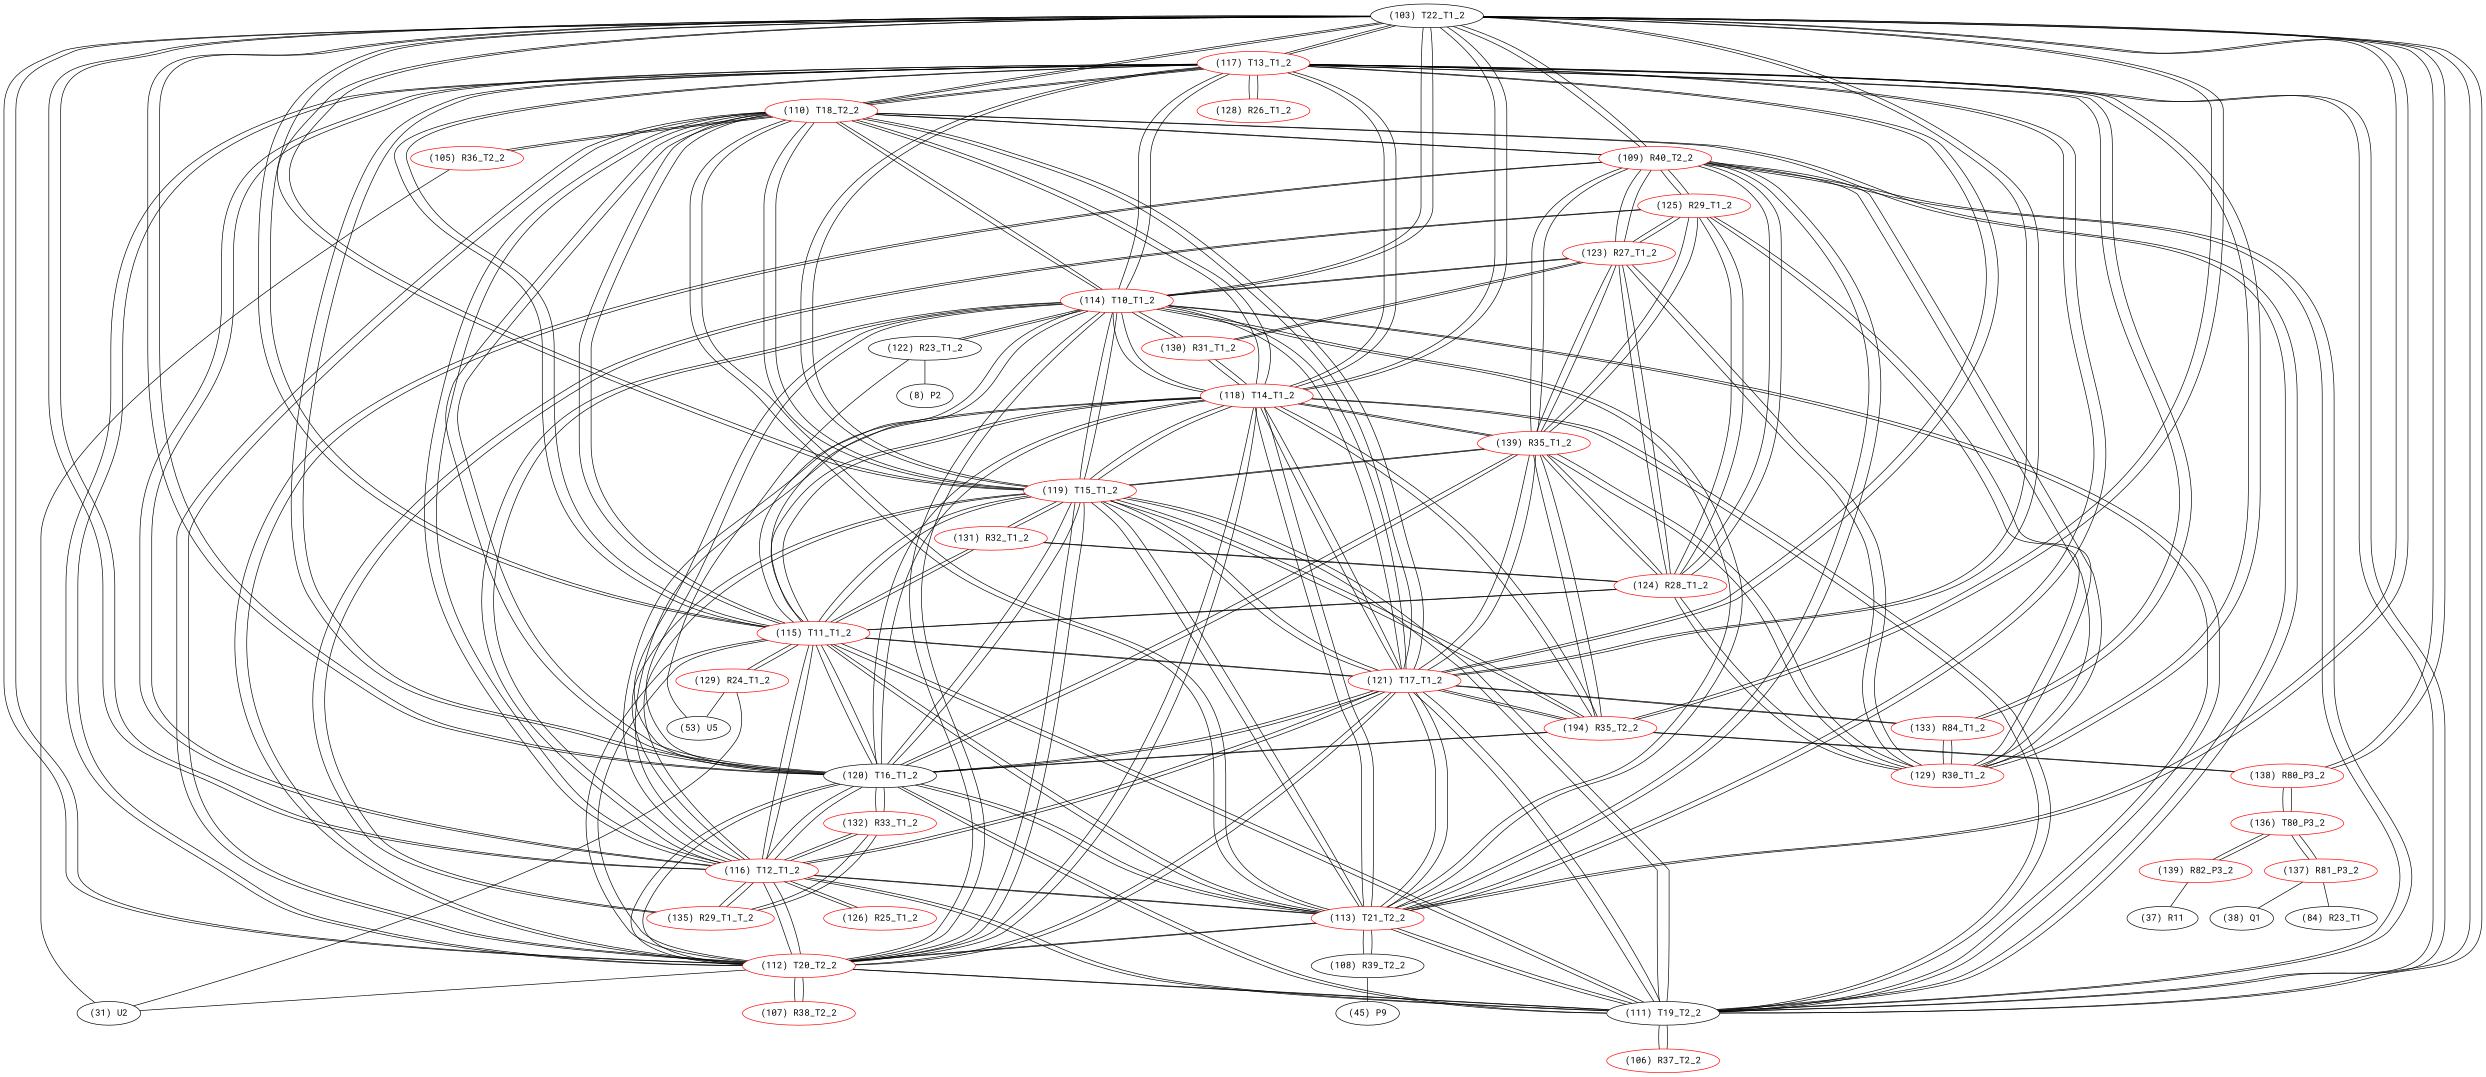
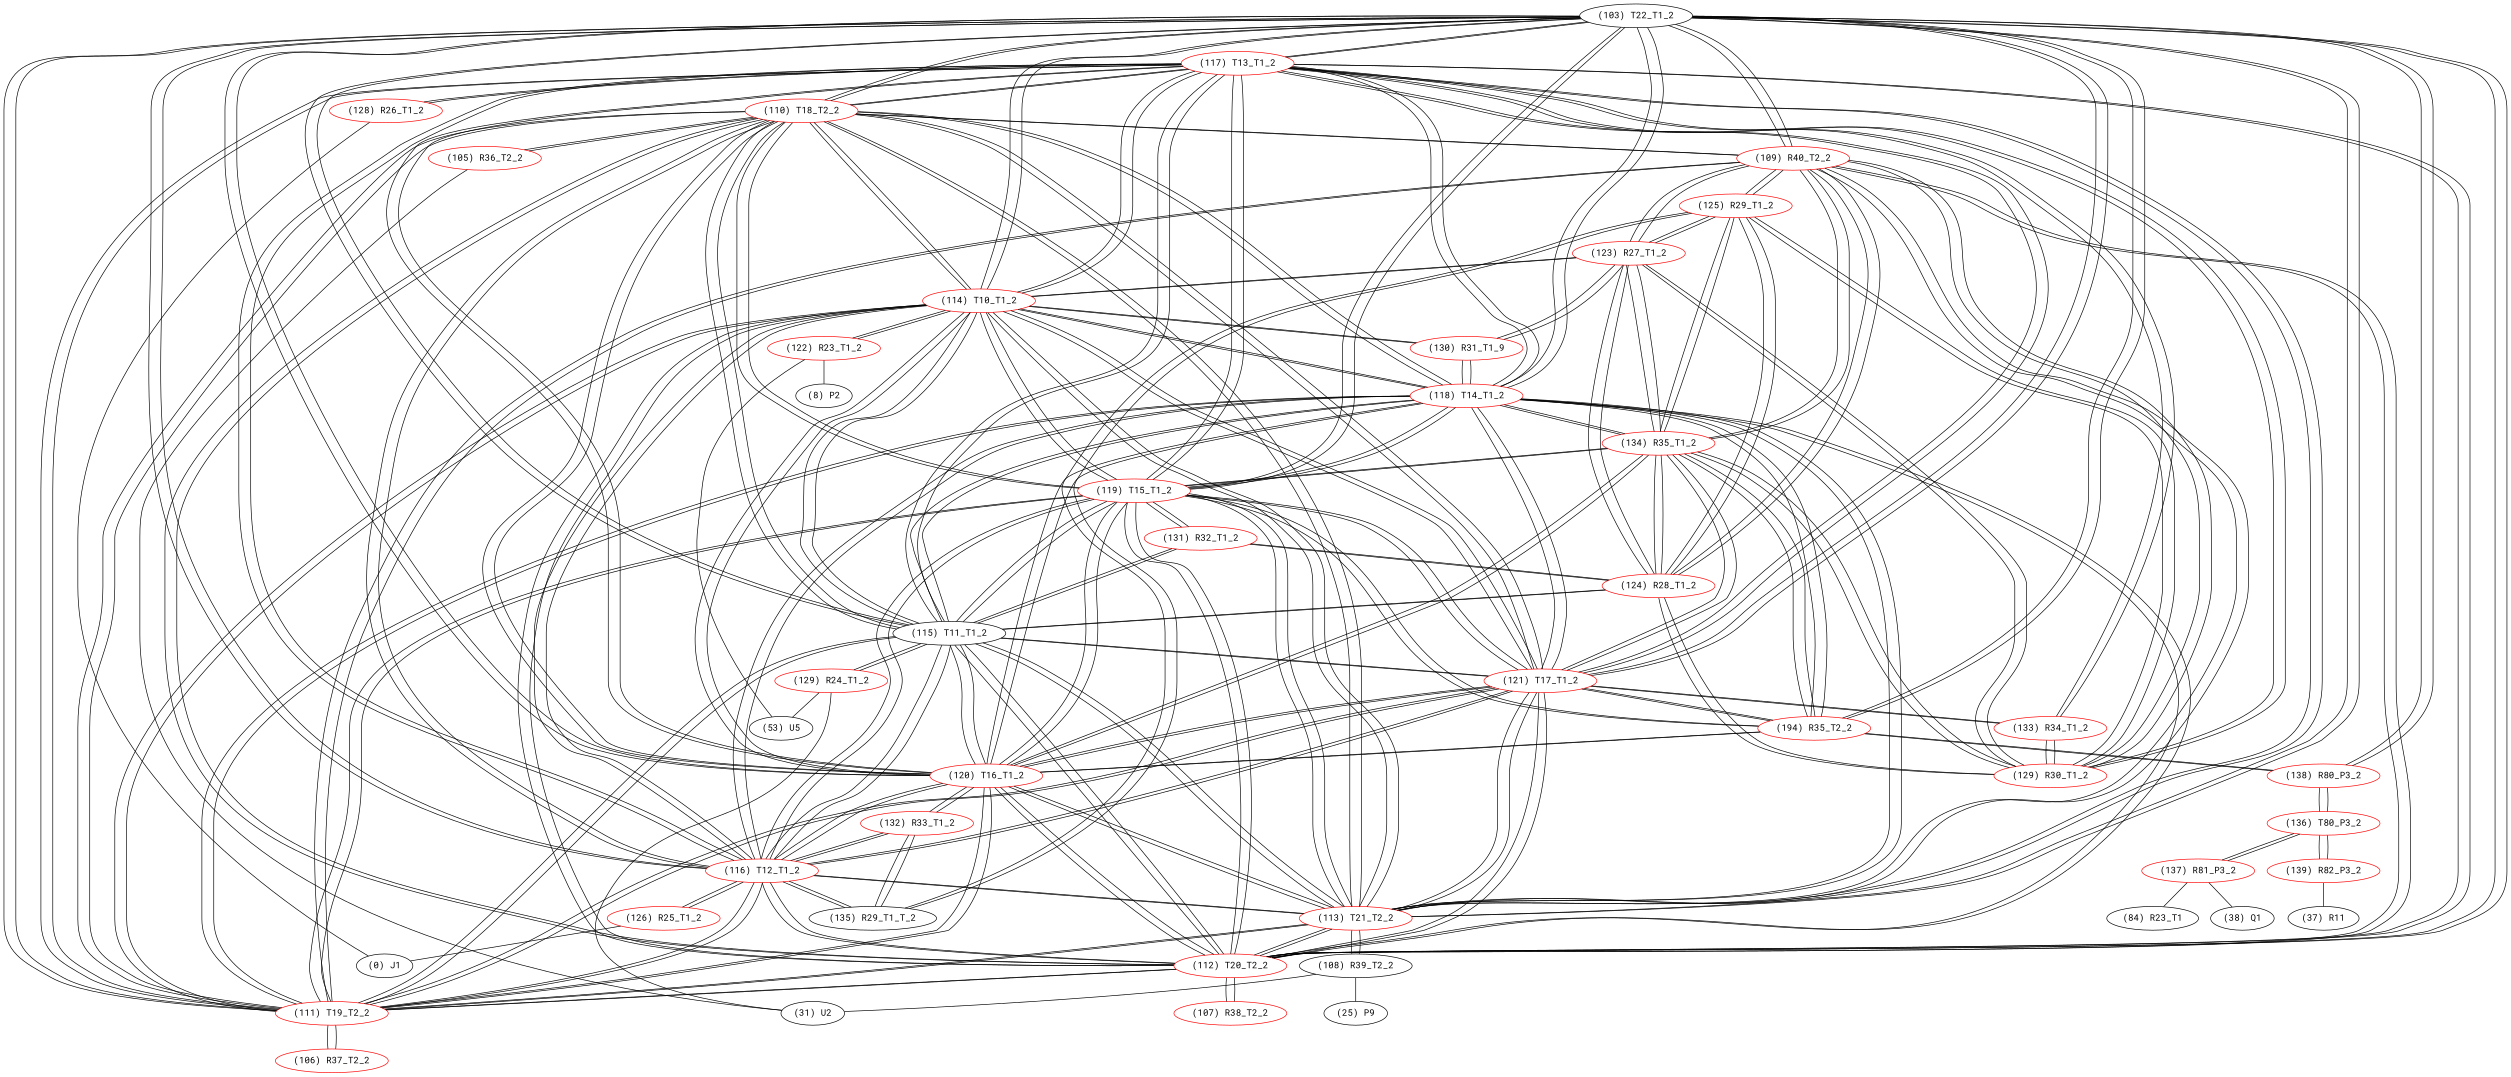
(925, 348) -> (824, 348)
(1198, 348) -> (1467, 348)
(1534, 443) -> (1659, 443)
(813, 633) -> (949, 633)
(1948, 728) -> (2050, 728)
(880, 776) -> (986, 776)
(711, 918) -> (873, 918)
none -> (385, 966)
(443, 990) -> (1081, 998)
(1368, 1013) -> (1356, 1013)
(1663, 1013) -> (332, 1013)
